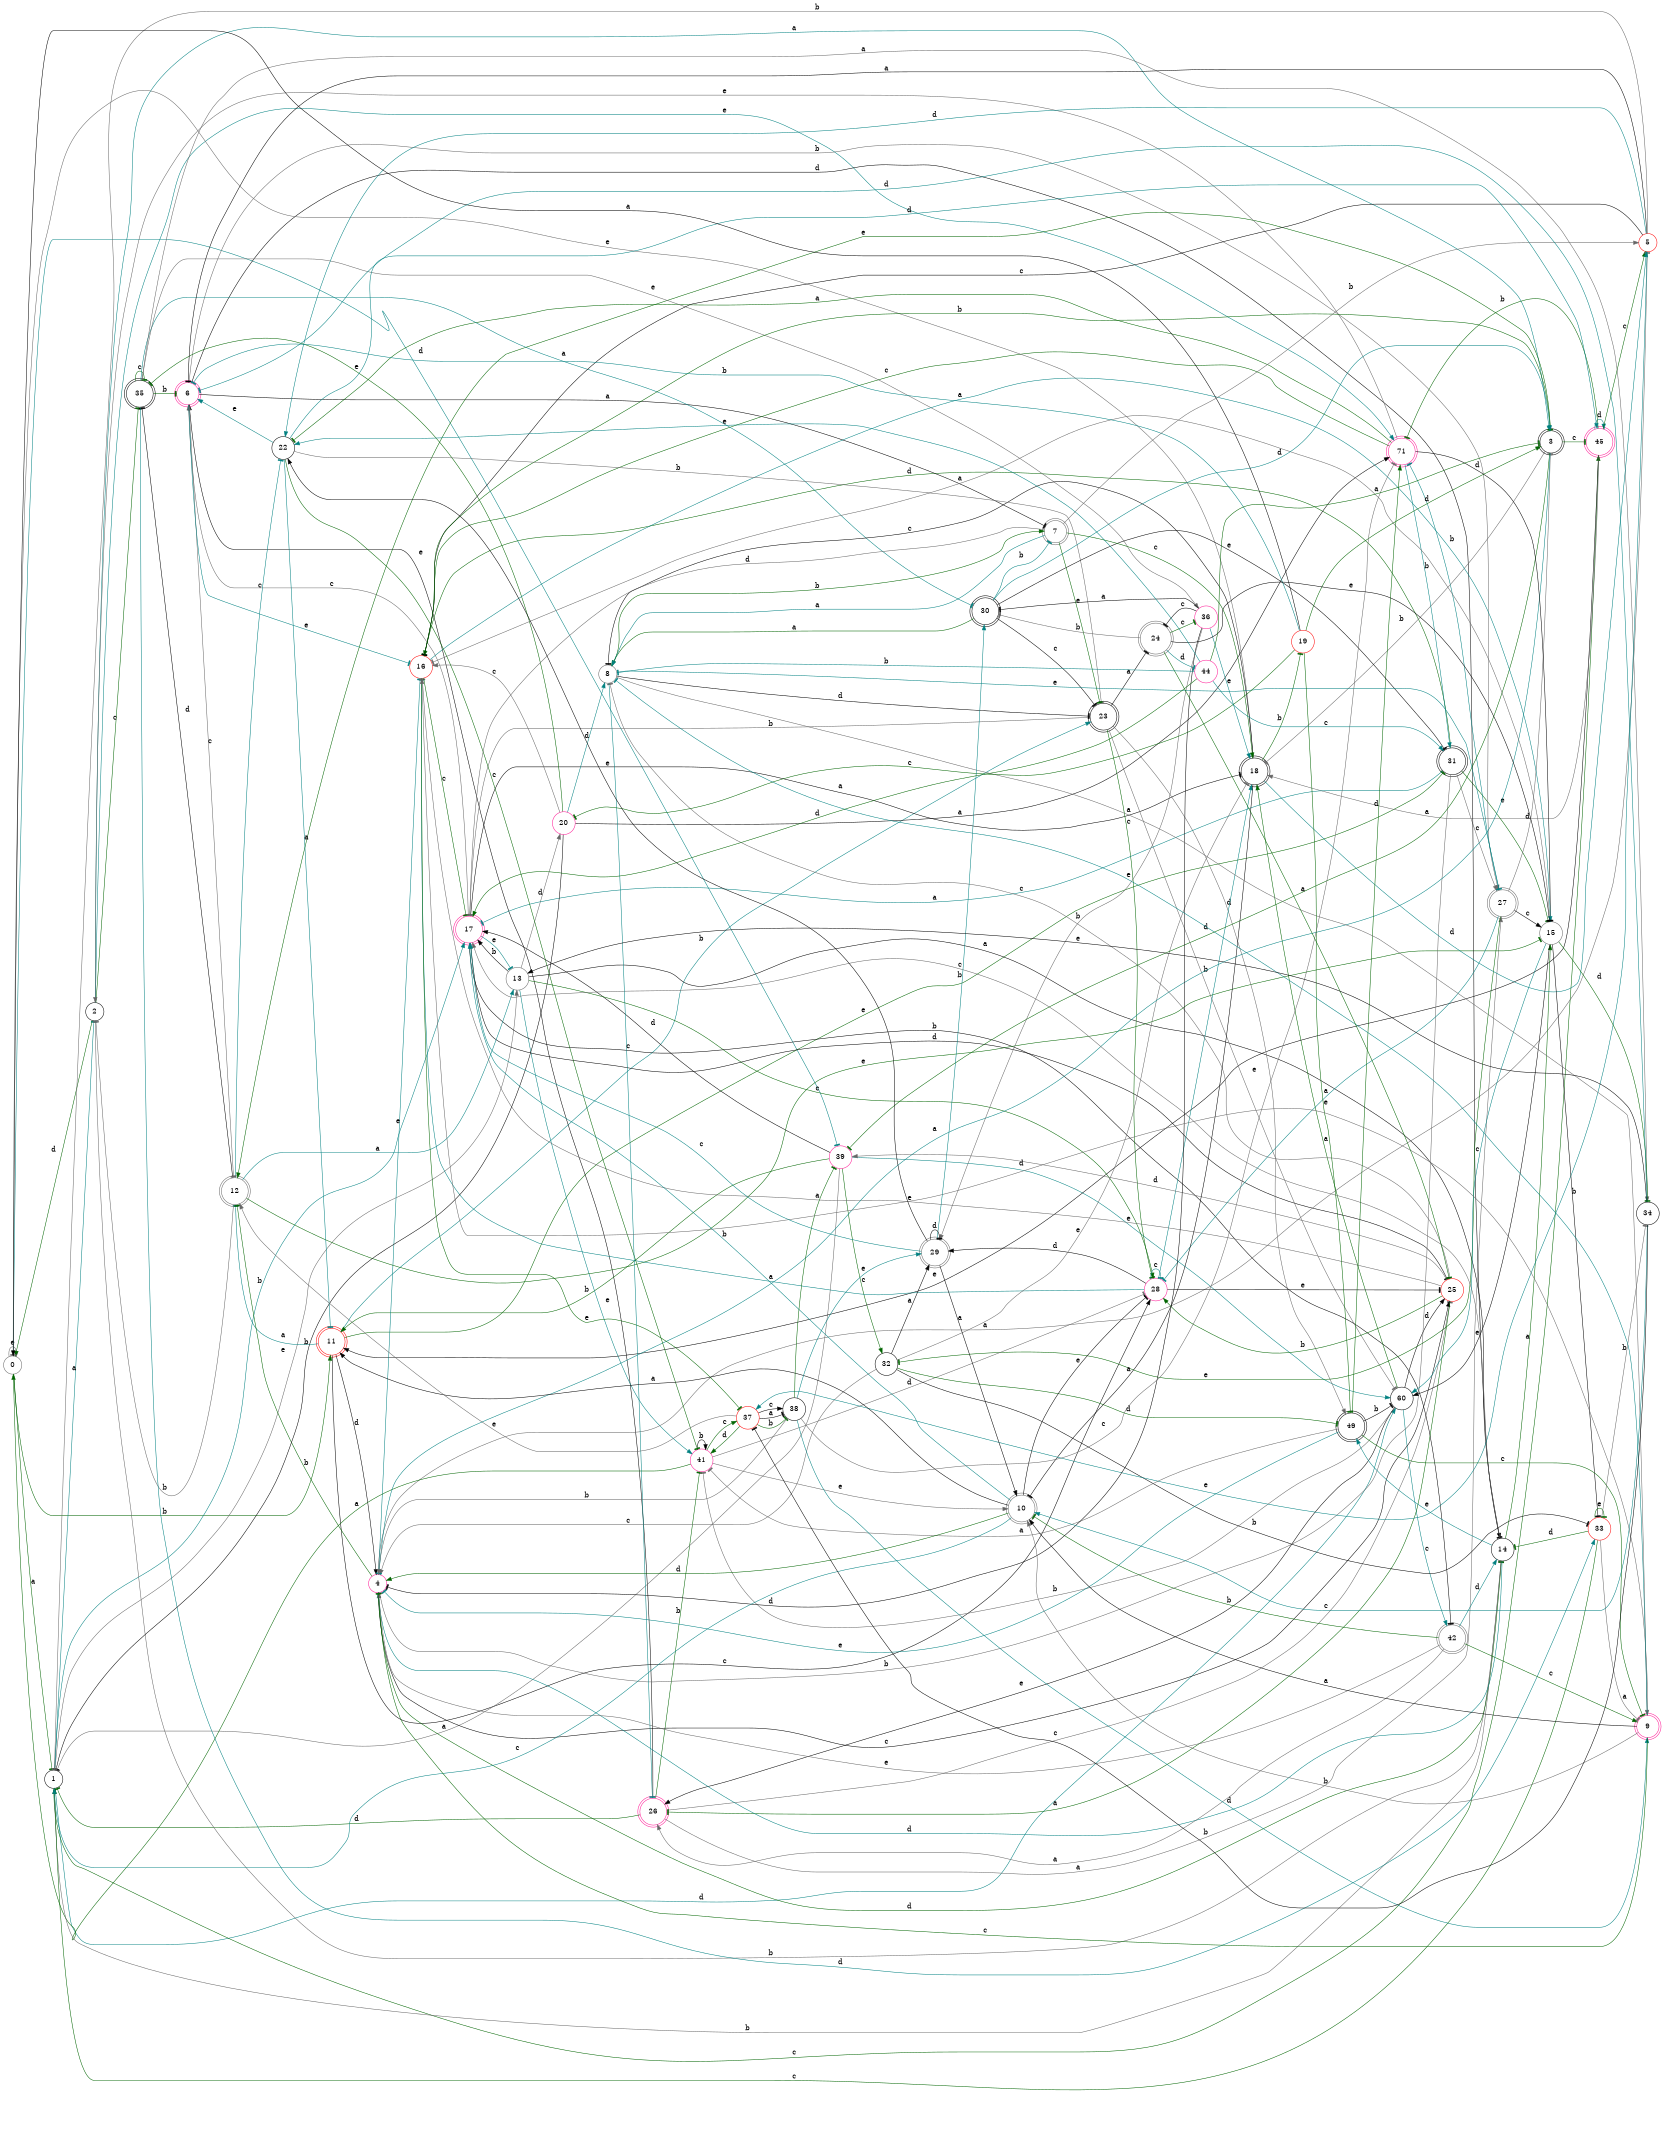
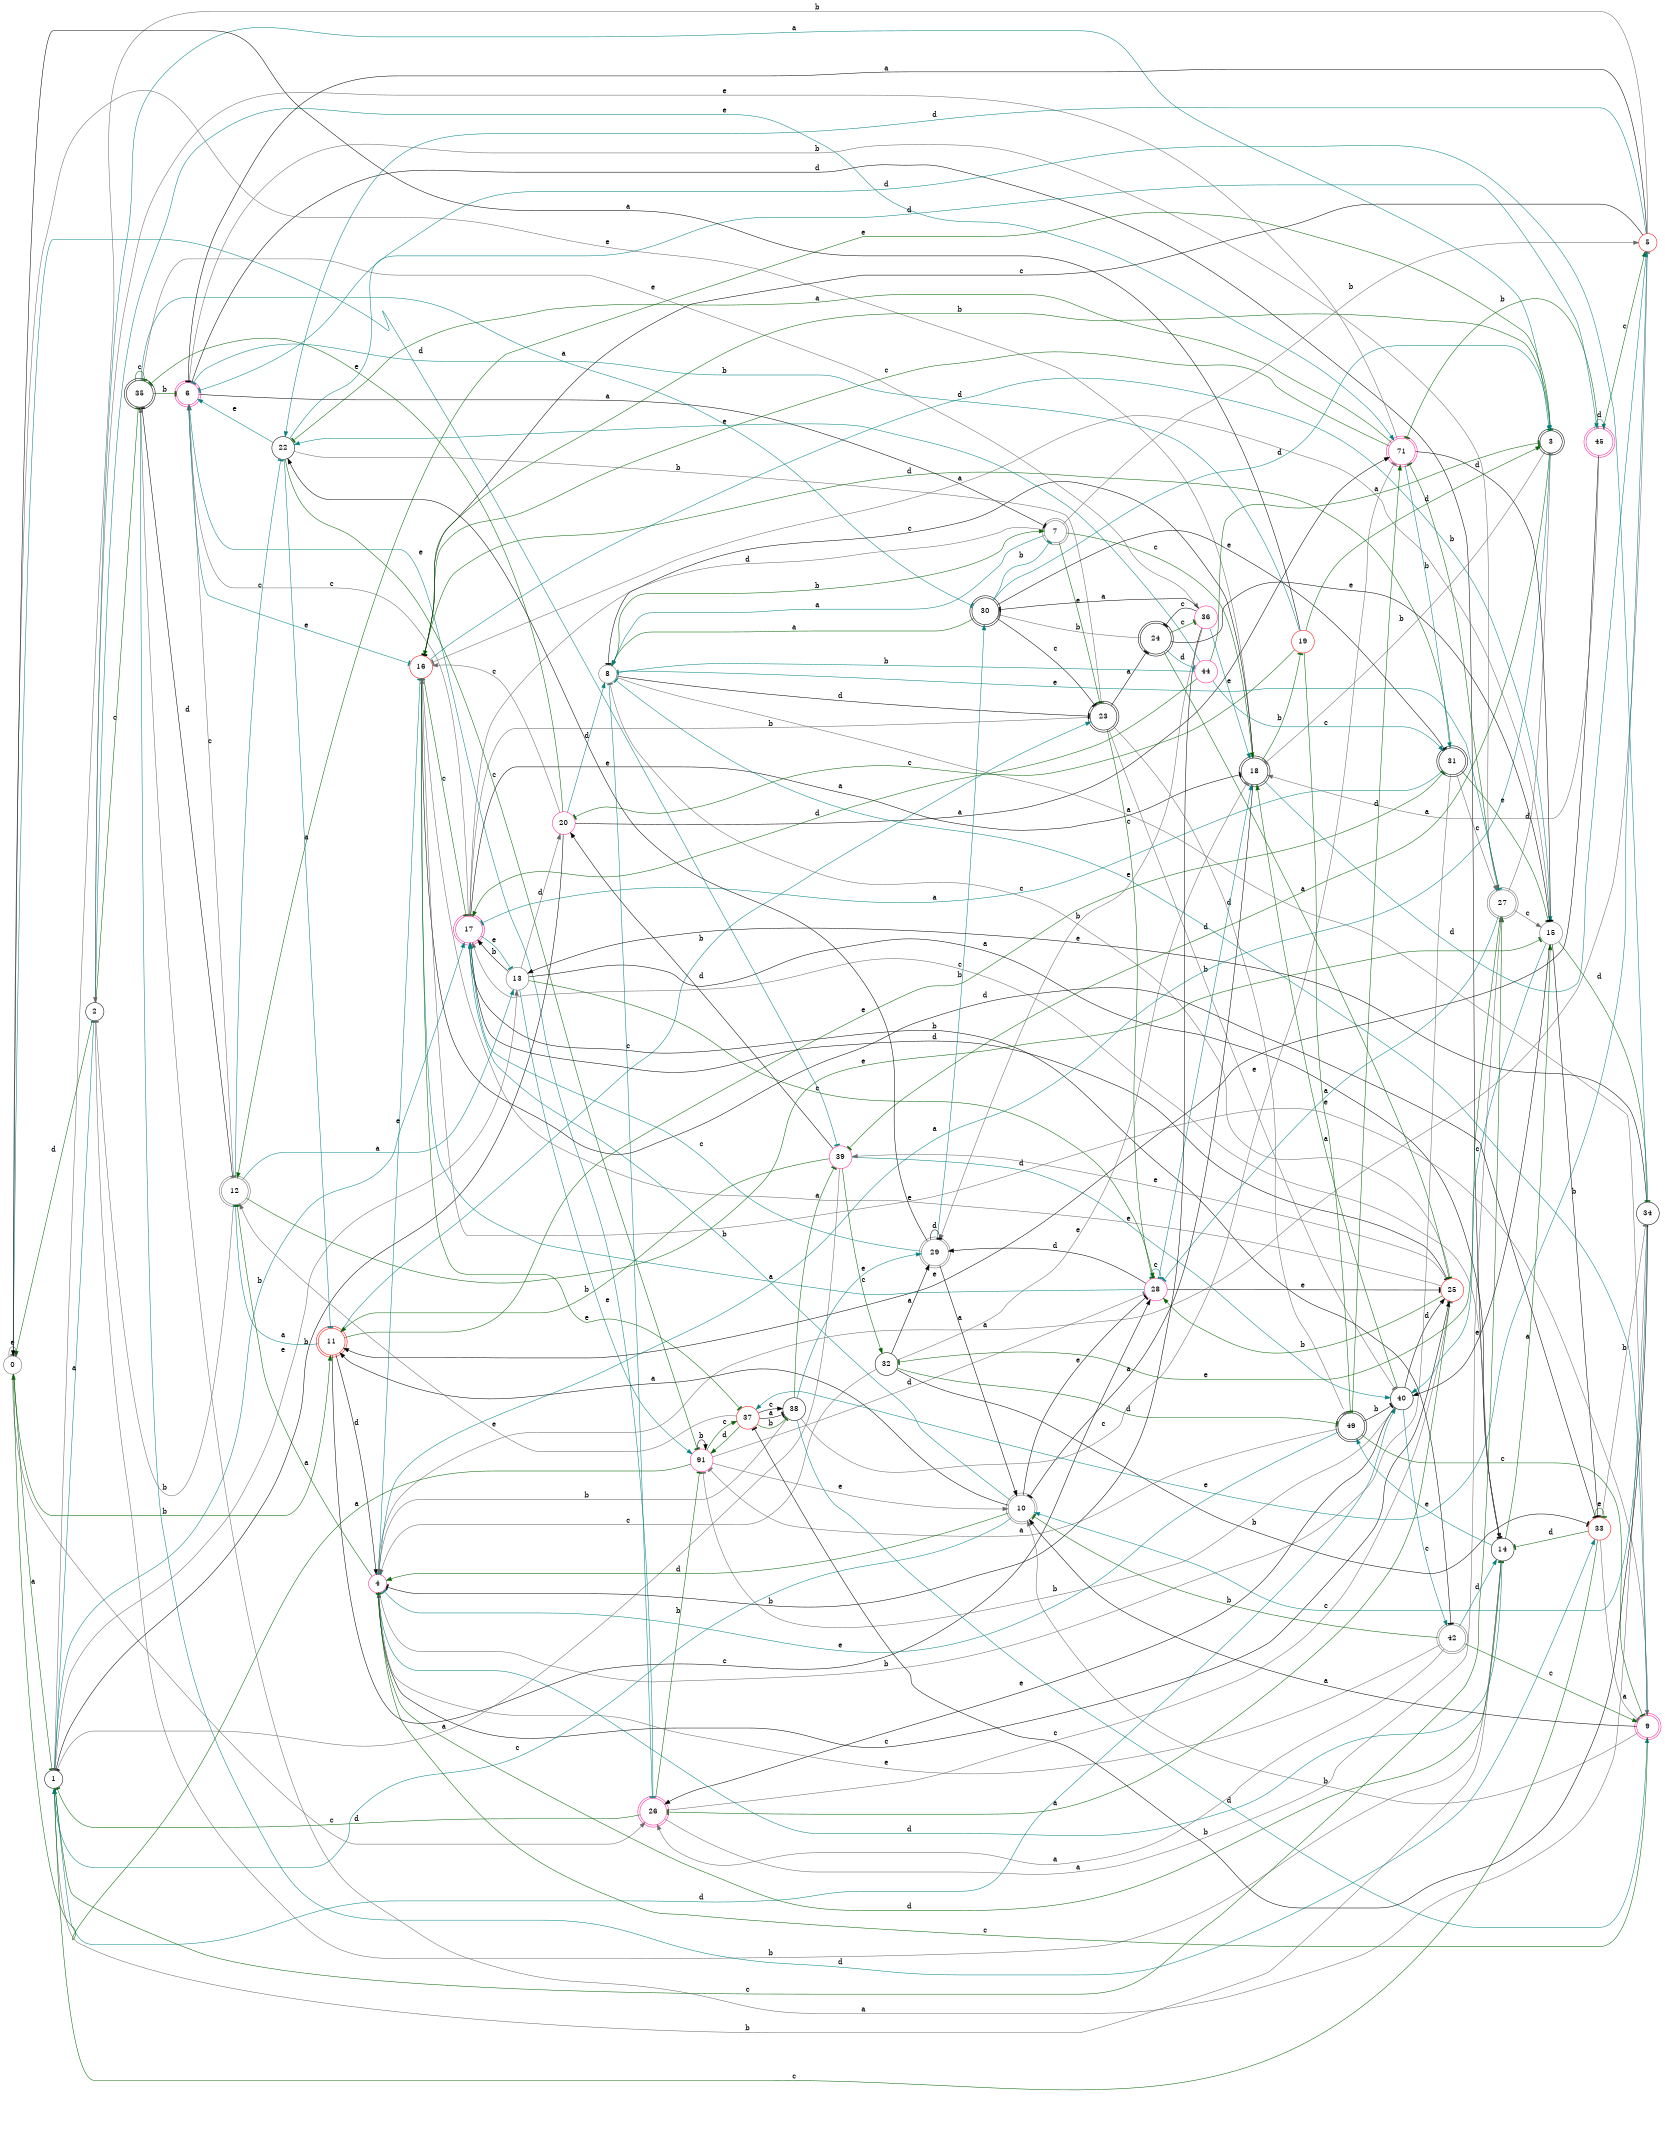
(1247, 89) -> (531, 1976)
(960, 395) -> (960, 395)
(1573, 442) -> none
(1156, 639) -> (1156, 639)
(1465, 675) -> (1465, 675)
(1526, 917) -> (1526, 917)
none -> (915, 1023)
(1263, 1037) -> (1269, 1073)
(548, 1048) -> (548, 1048)
(666, 1049) -> (702, 993)
(1156, 1180) -> (1156, 1180)
(1402, 1399) -> (1402, 1399)
(702, 1460) -> (702, 1460)
(306, 1463) -> (306, 1463)
(771, 1602) -> (771, 1602)
none -> (234, 1747)
(1339, 1953) -> (1145, 1977)
